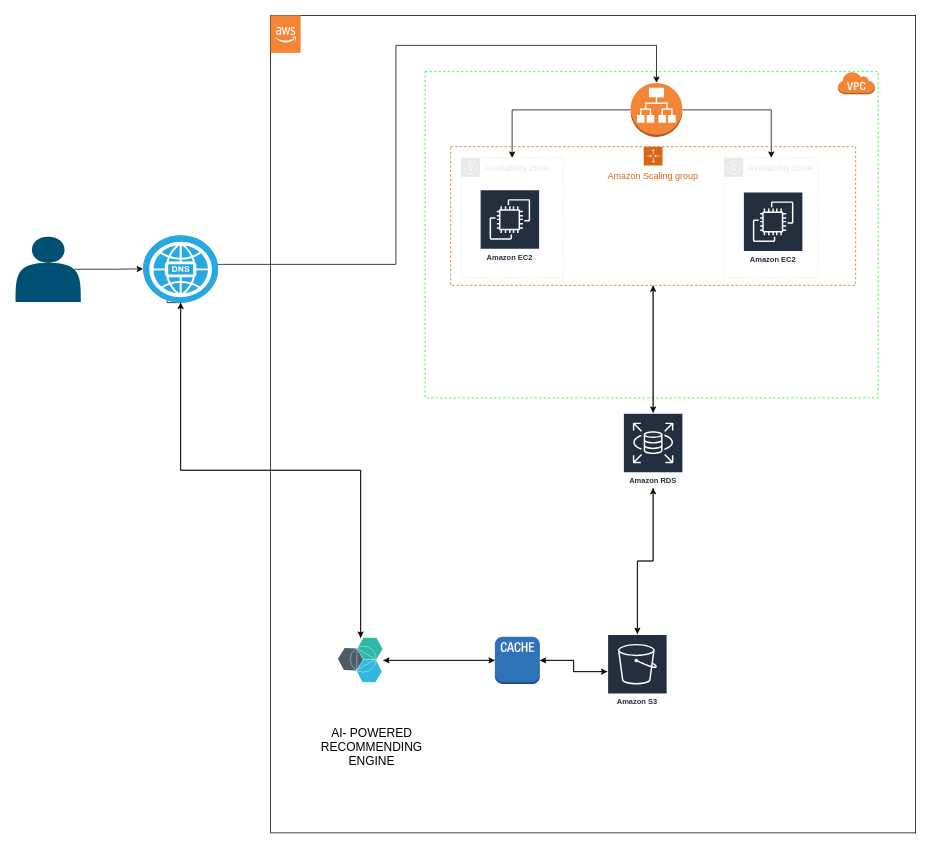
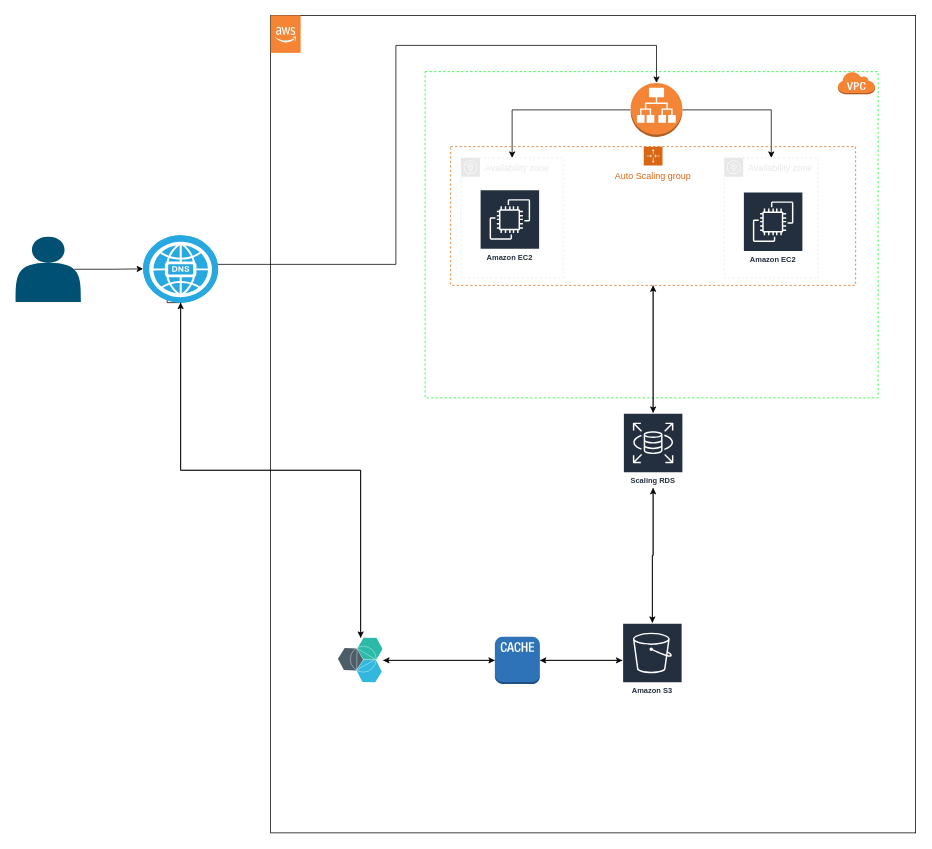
(653, 176) -> (653, 176)
(653, 480) -> (653, 480)
(637, 672) -> (652, 660)
(372, 747) -> none
